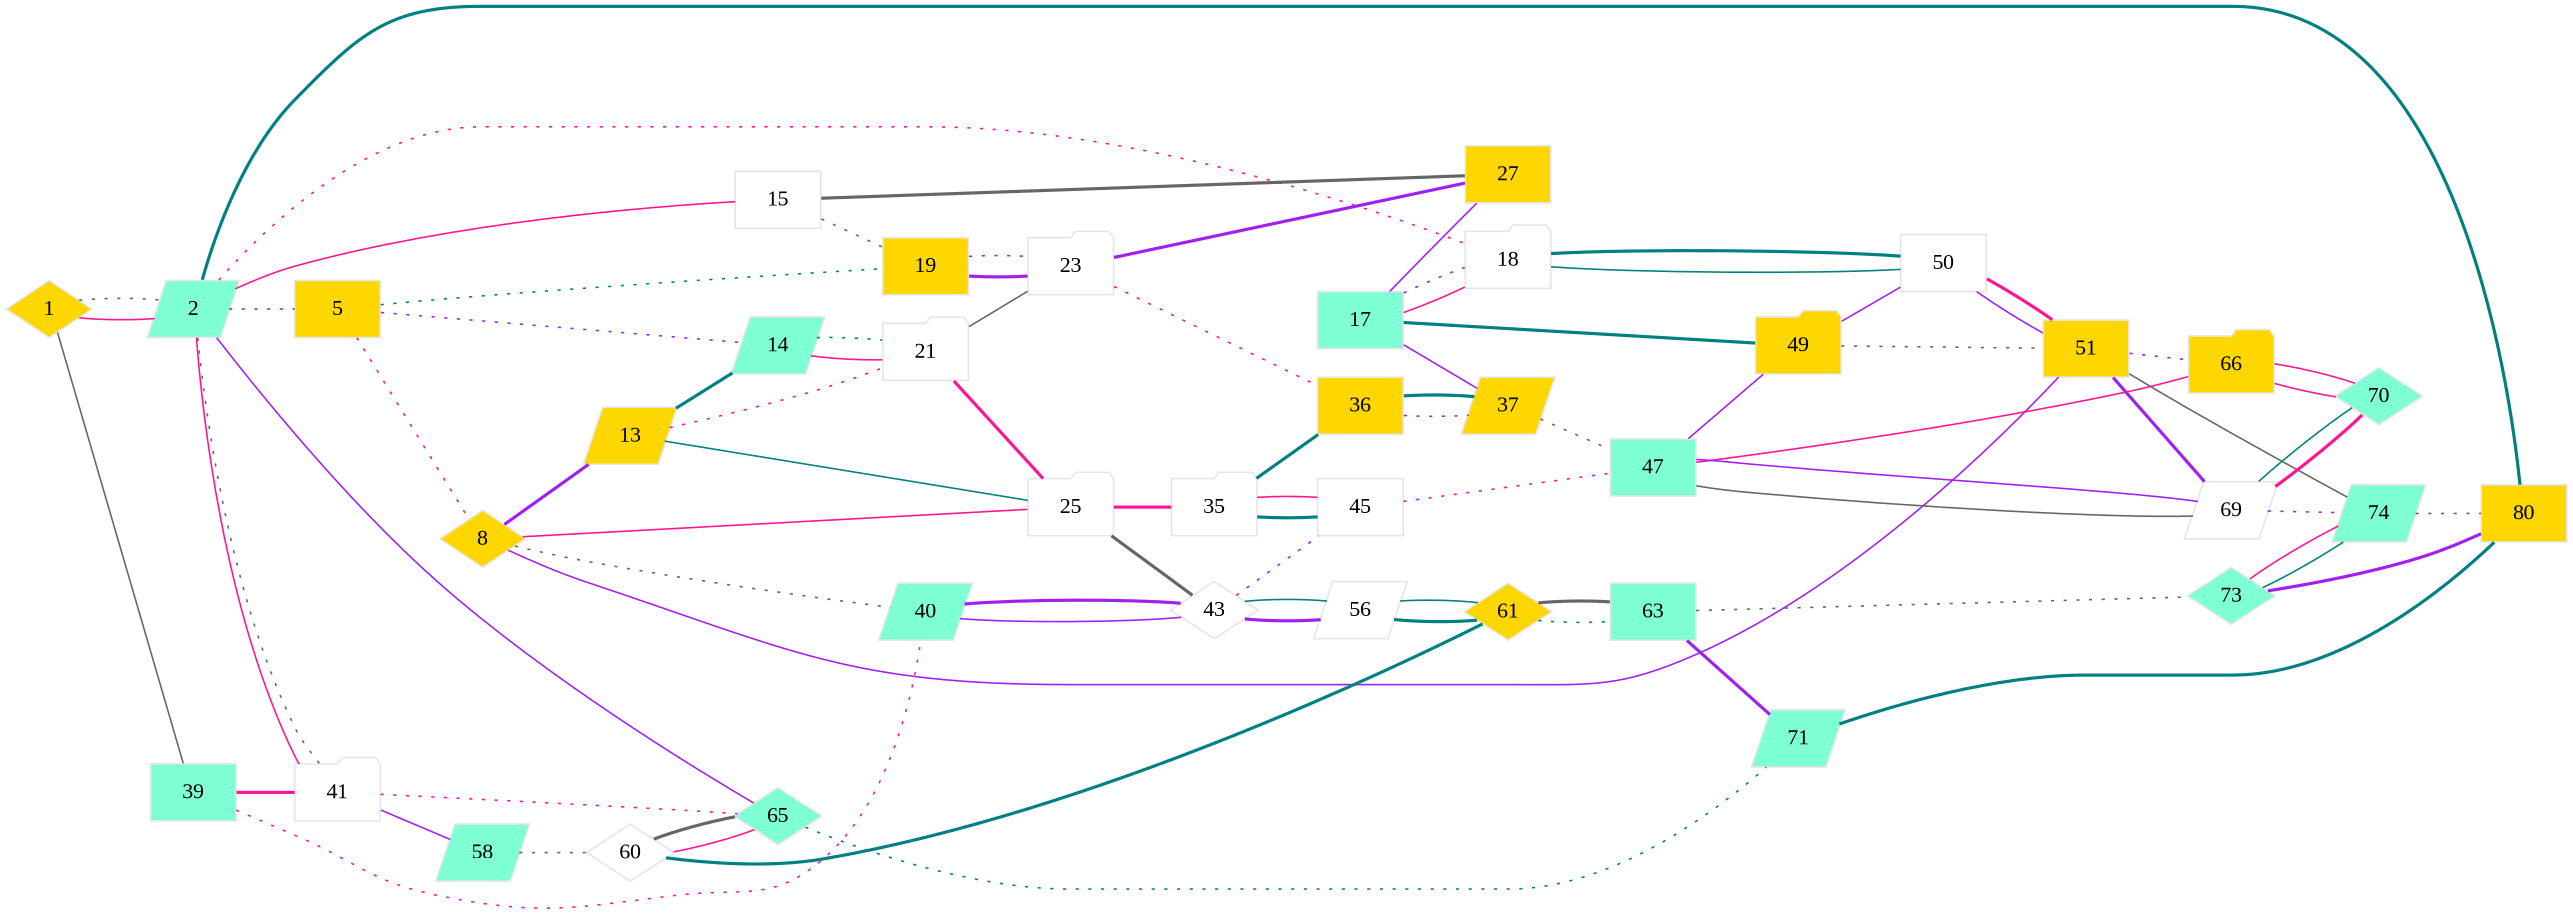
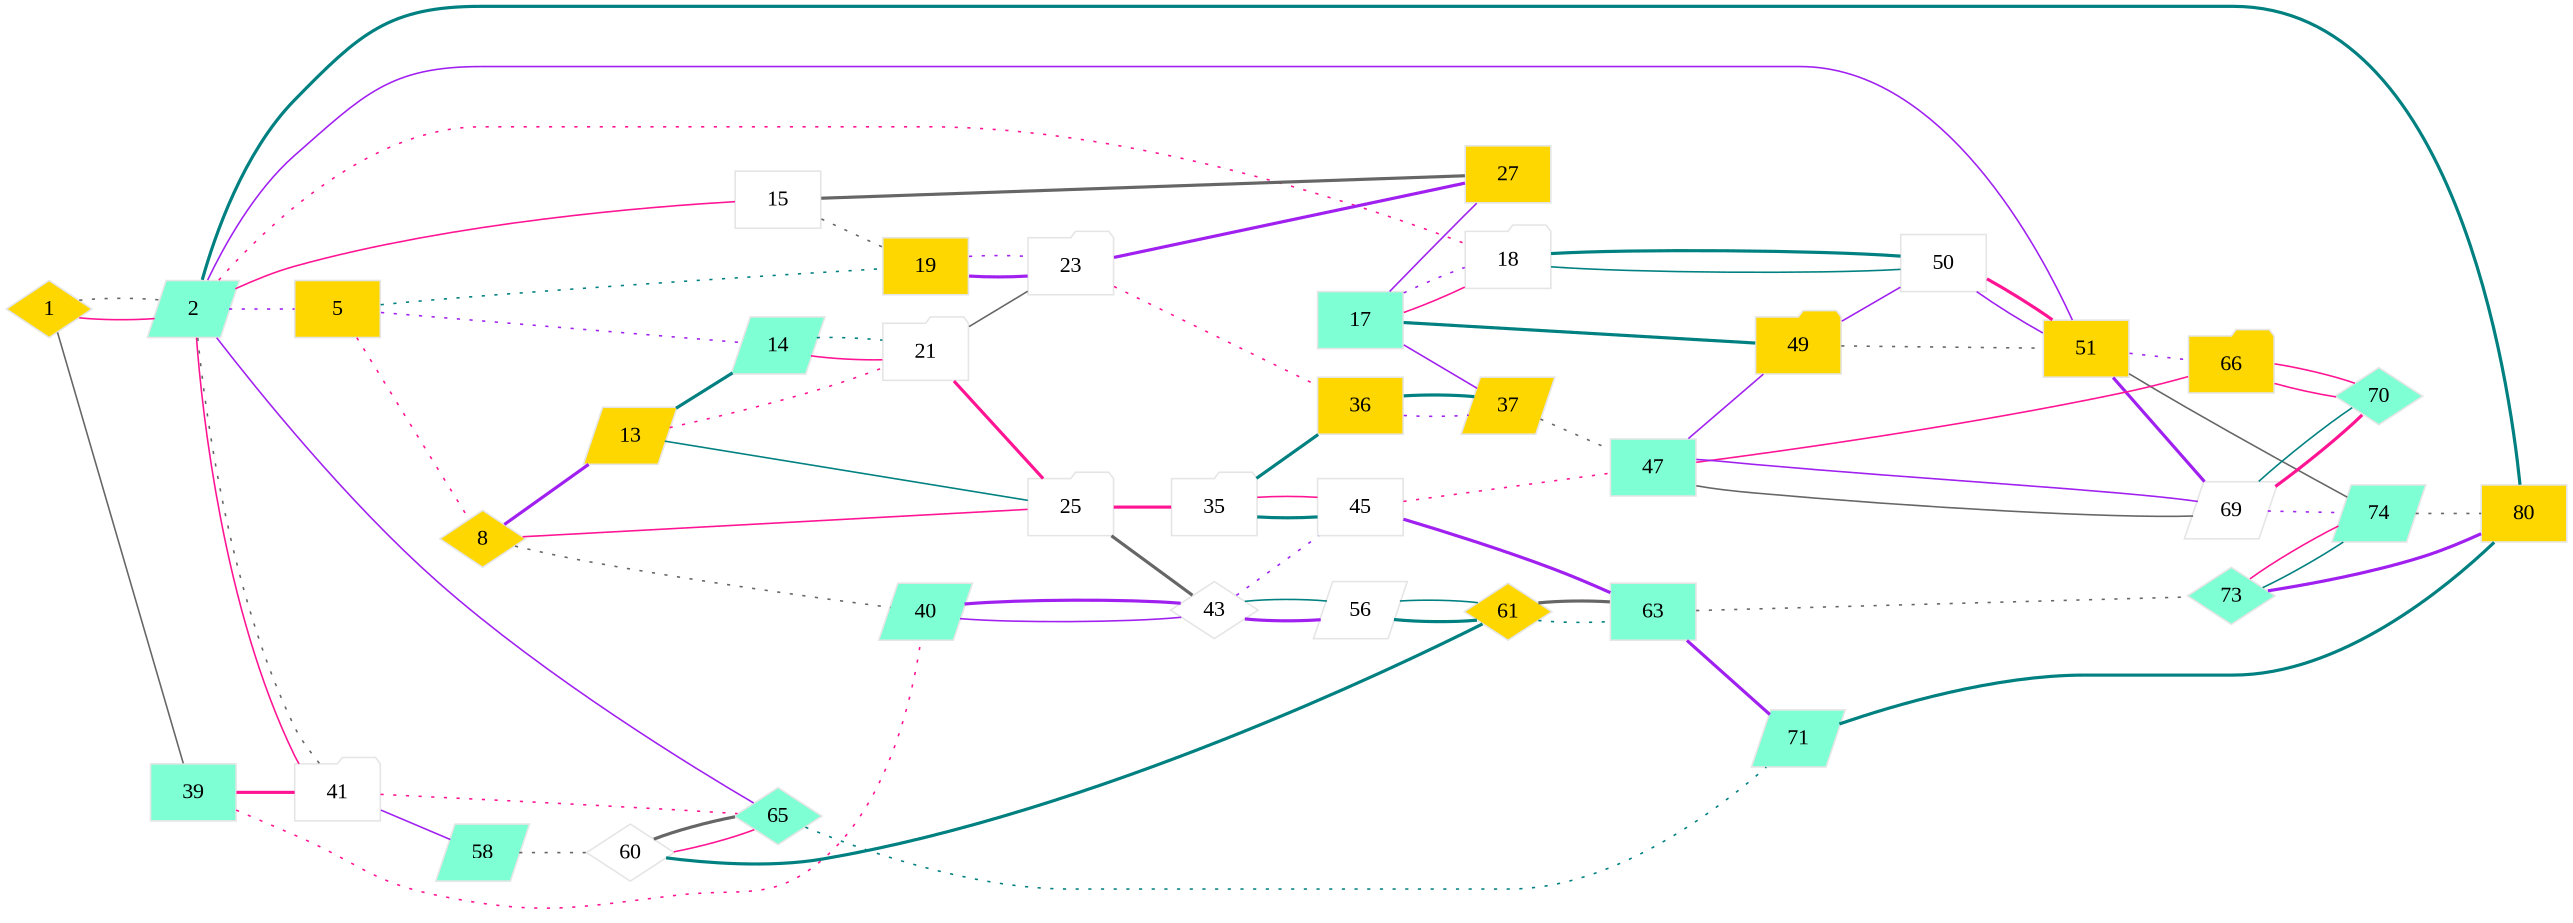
none -> (1508, 553)
(1324, 685) -> (1153, 67)
